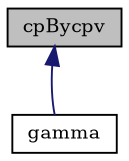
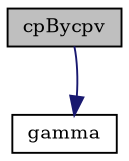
(52, 90) -> (77, 71)
